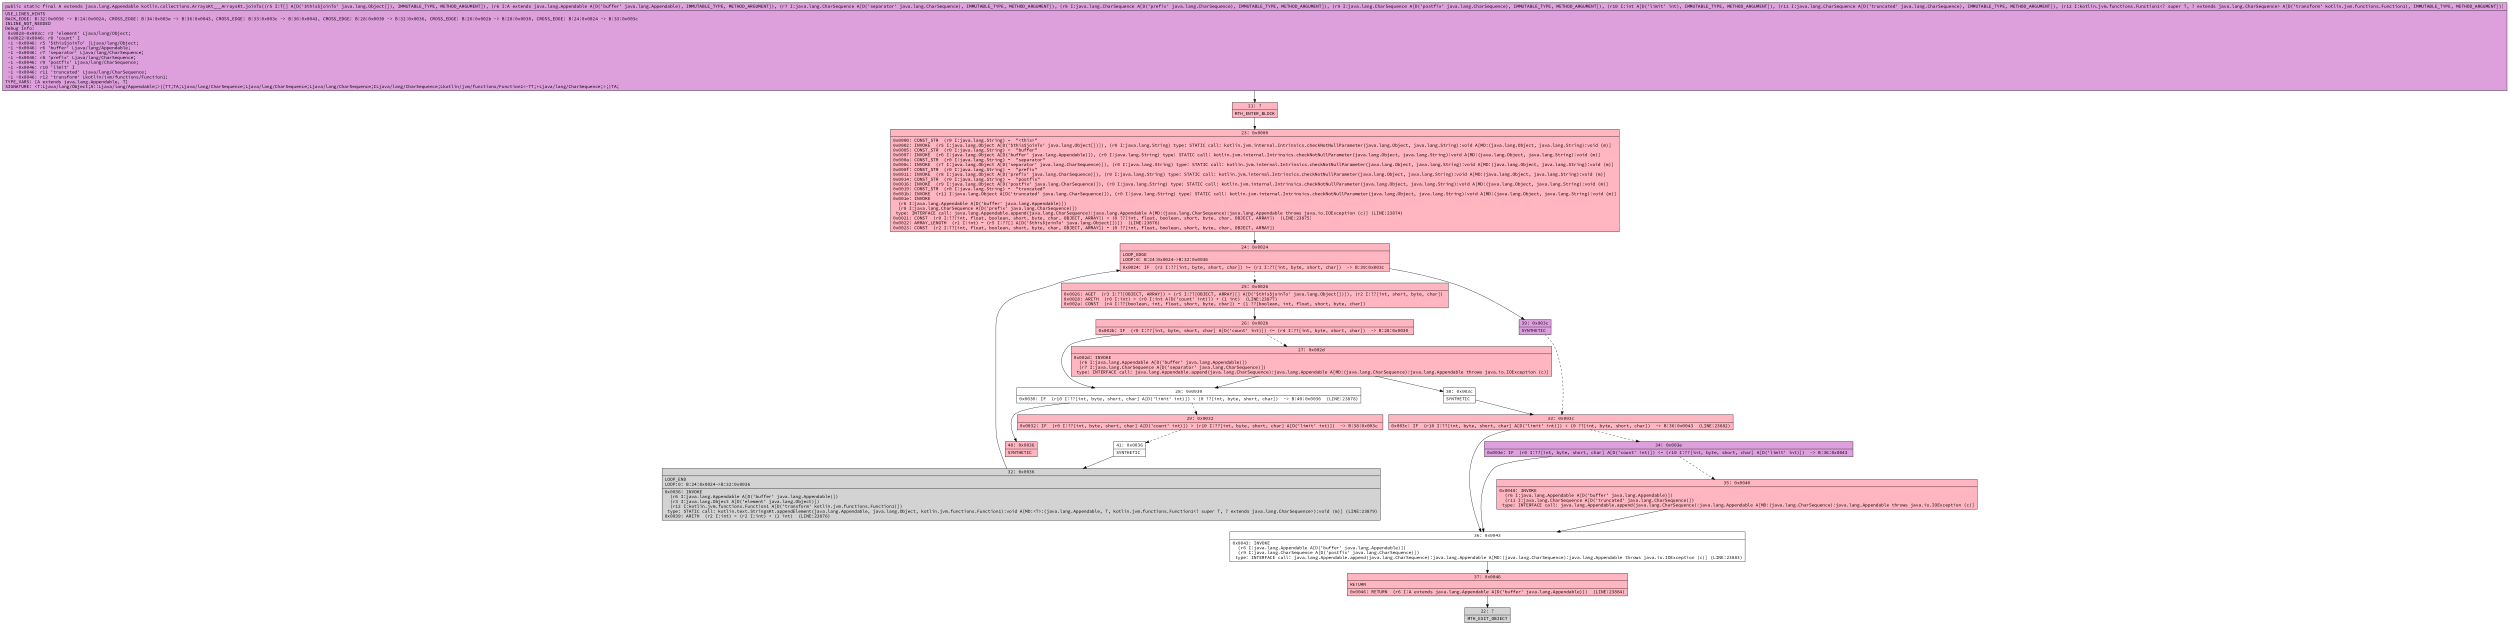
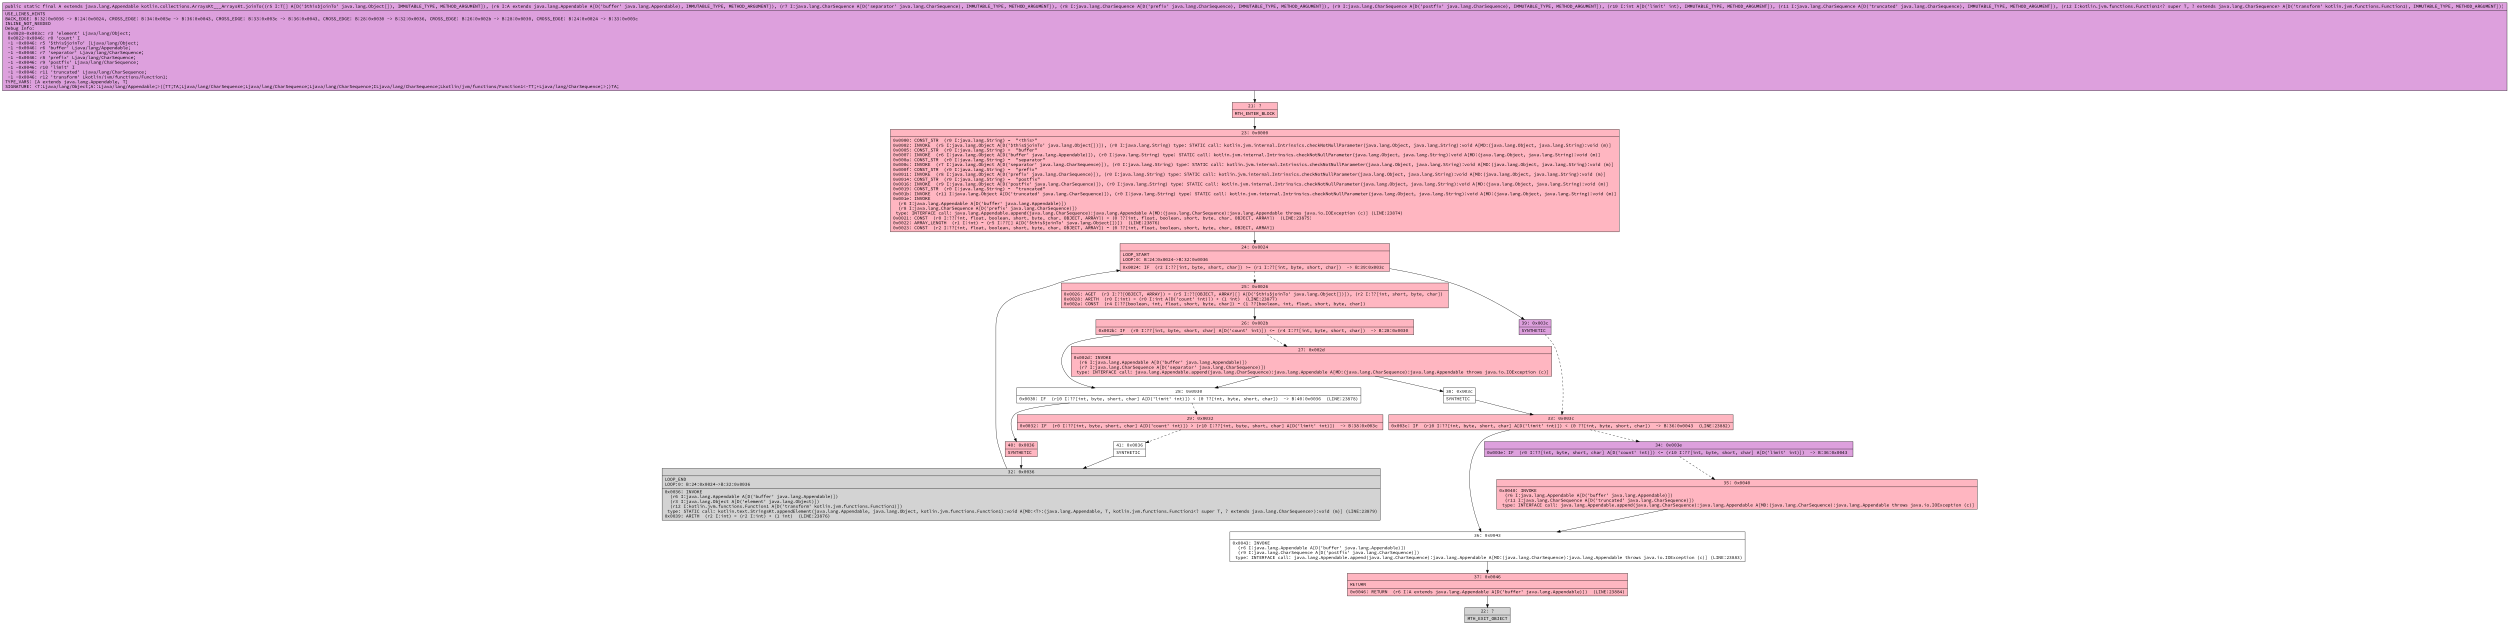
(1135, 255) -> (1136, 255)
none -> (1021, 461)
(1492, 470) -> none
